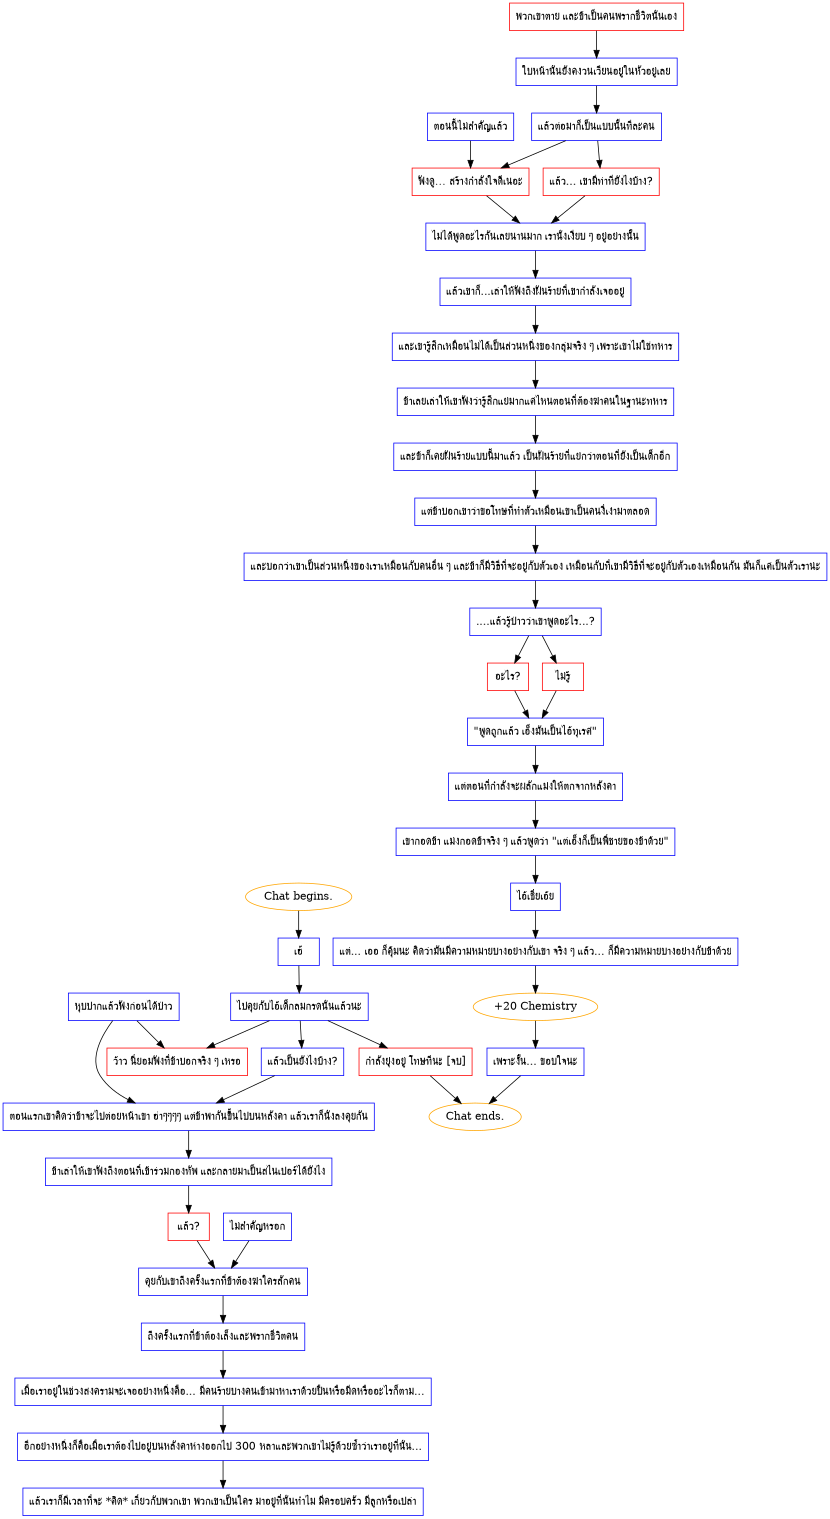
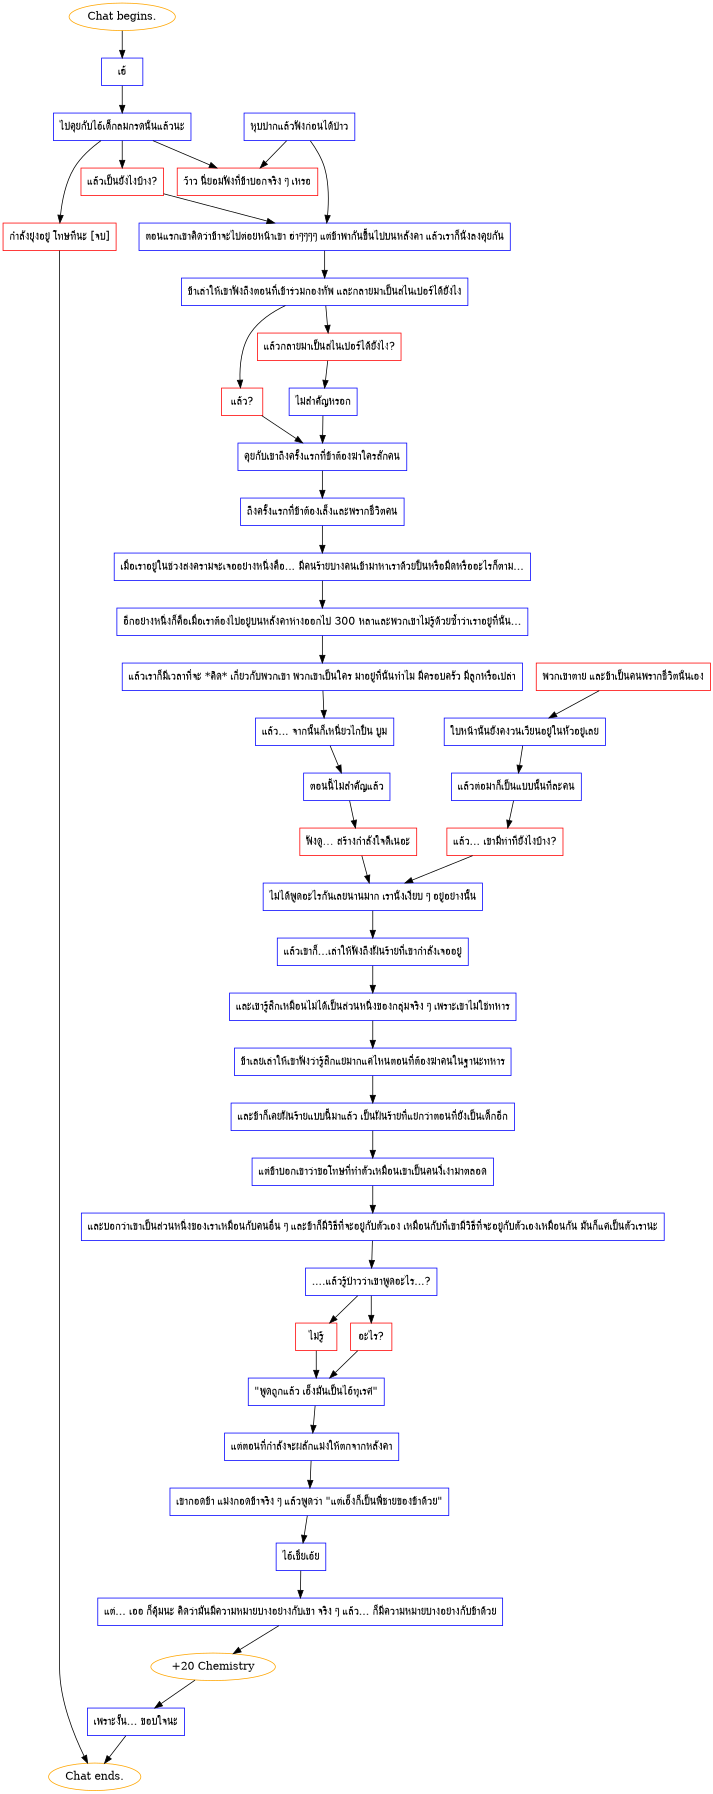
(537, 153) -> none
none -> (329, 347)
none -> (325, 732)
(302, 1062) -> (122, 182)
